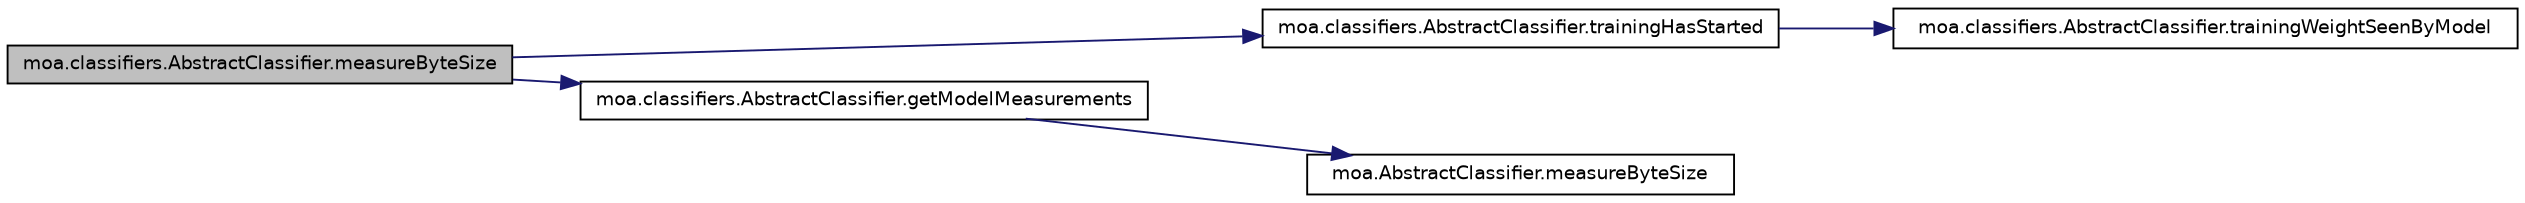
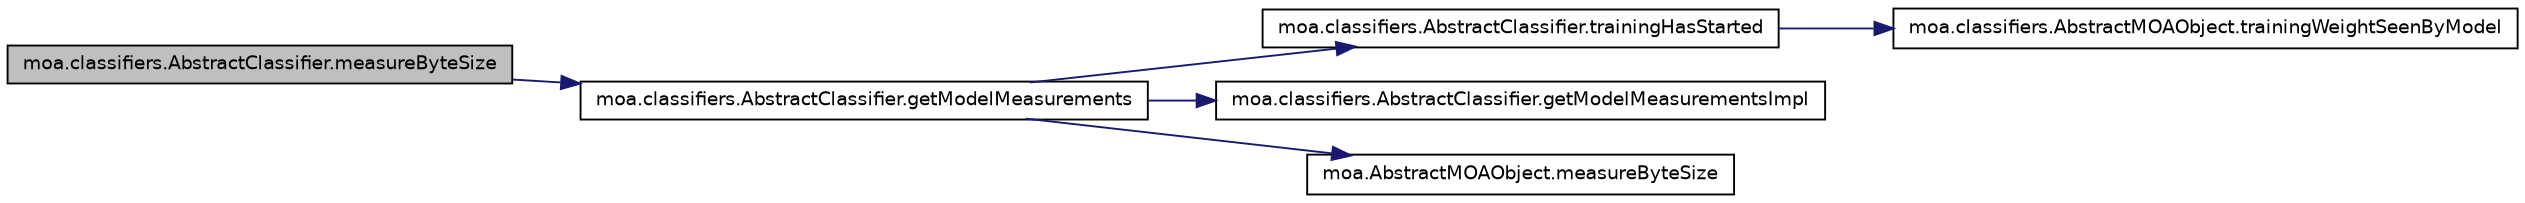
(2206, 28) -> (2206, 28)
(878, 47) -> (1183, 66)
none -> (1521, 101)
(1521, 175) -> (1521, 175)
